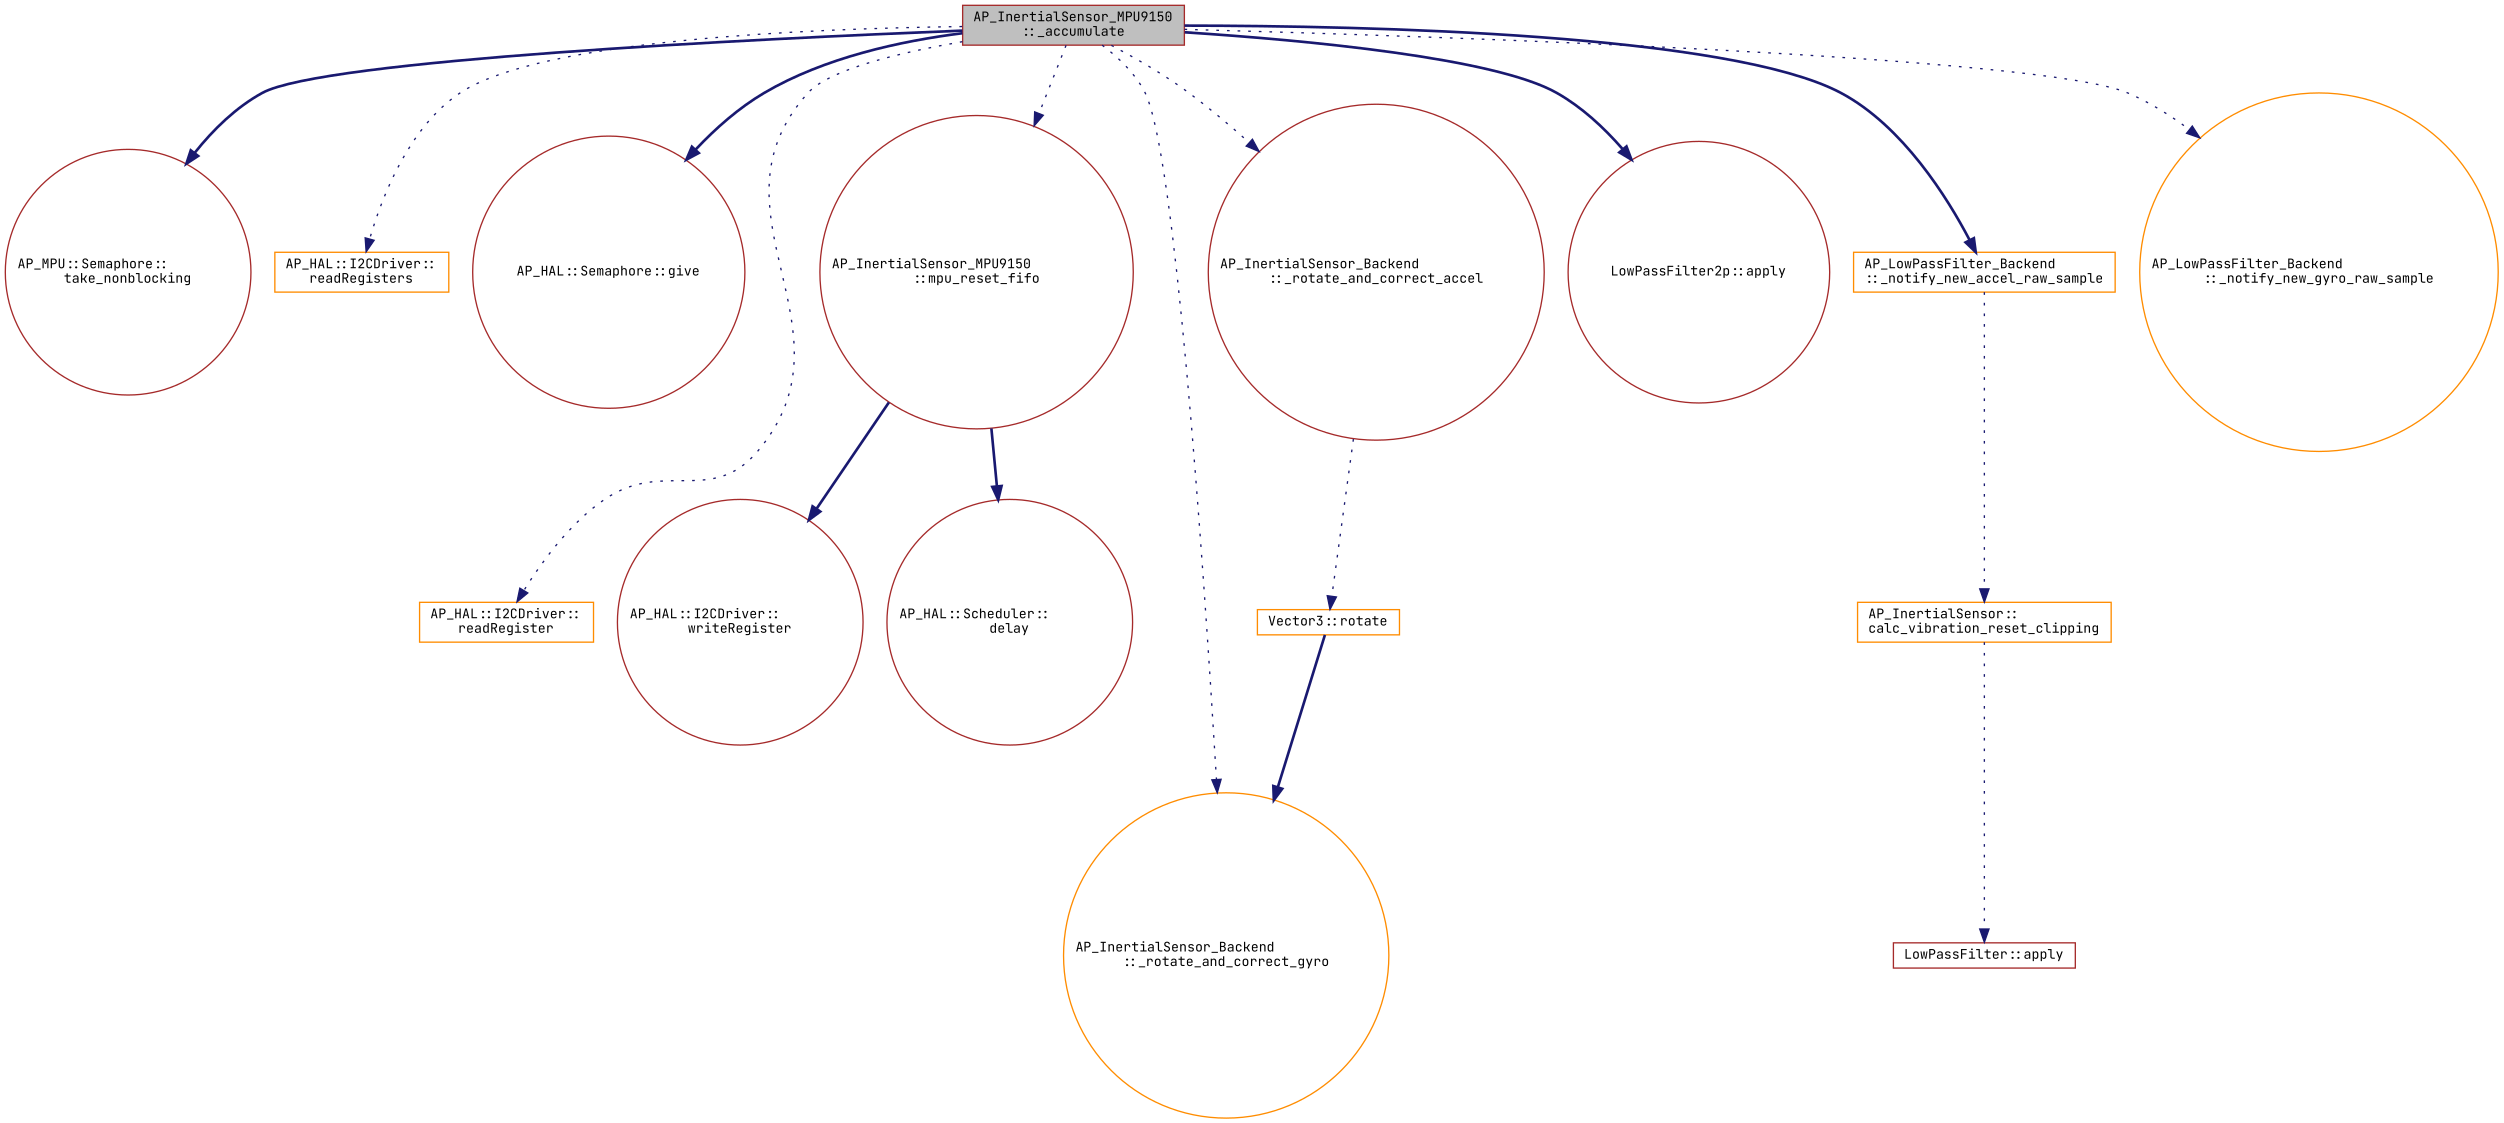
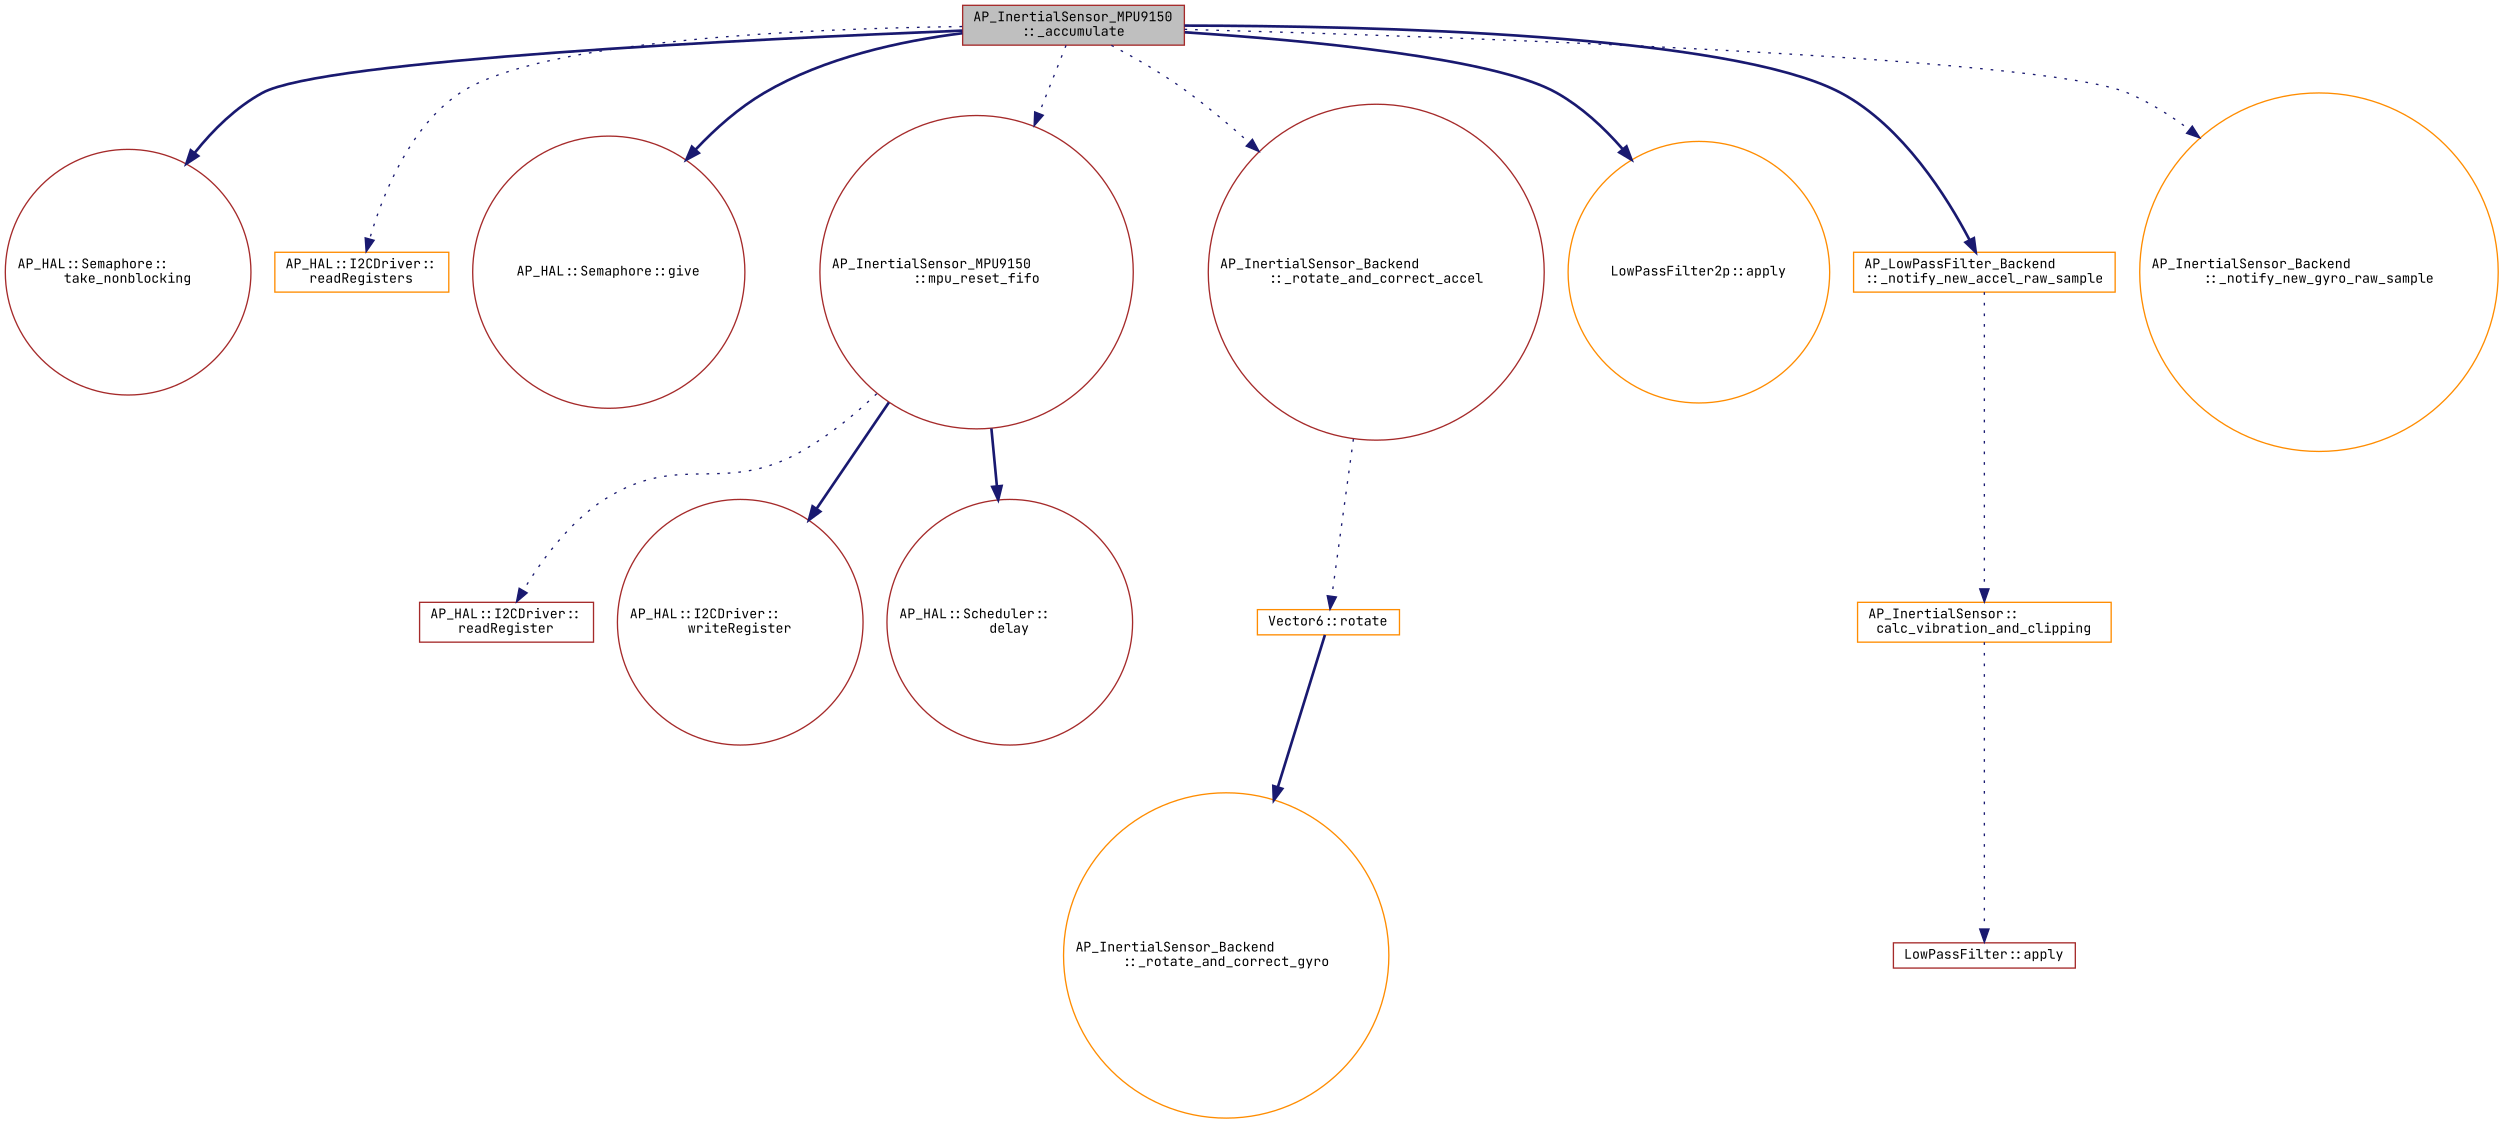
(128, 272) -> (128, 272)
(1699, 272) -> (1699, 272)
(2319, 272) -> (2319, 272)
(792, 332) -> (688, 474)
(1189, 402) -> none
(507, 622) -> (507, 622)
(1328, 622) -> (1328, 622)
(1984, 622) -> (1984, 622)
